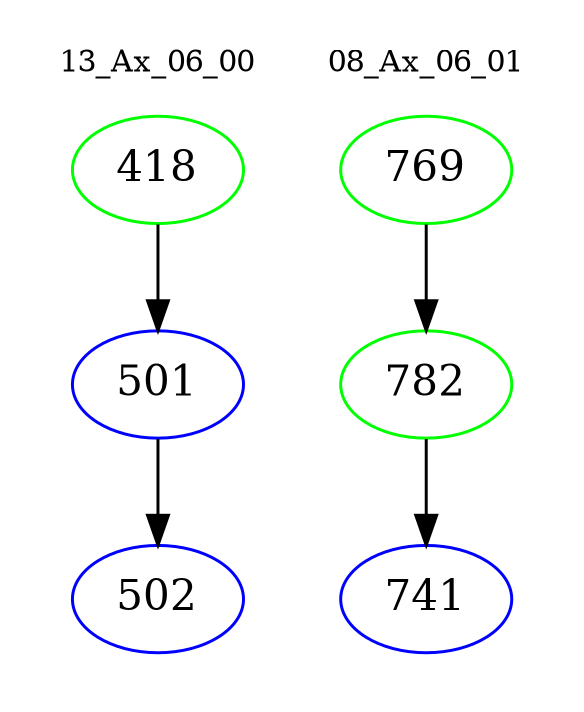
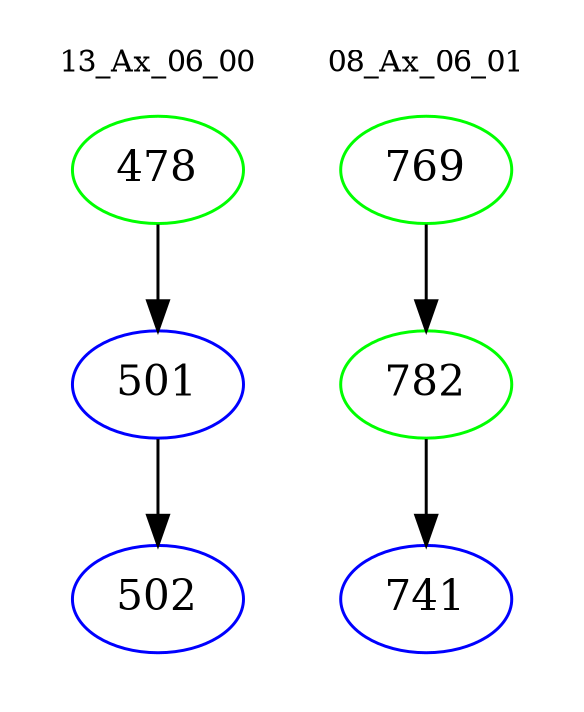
(158, 170) -> (158, 170)
